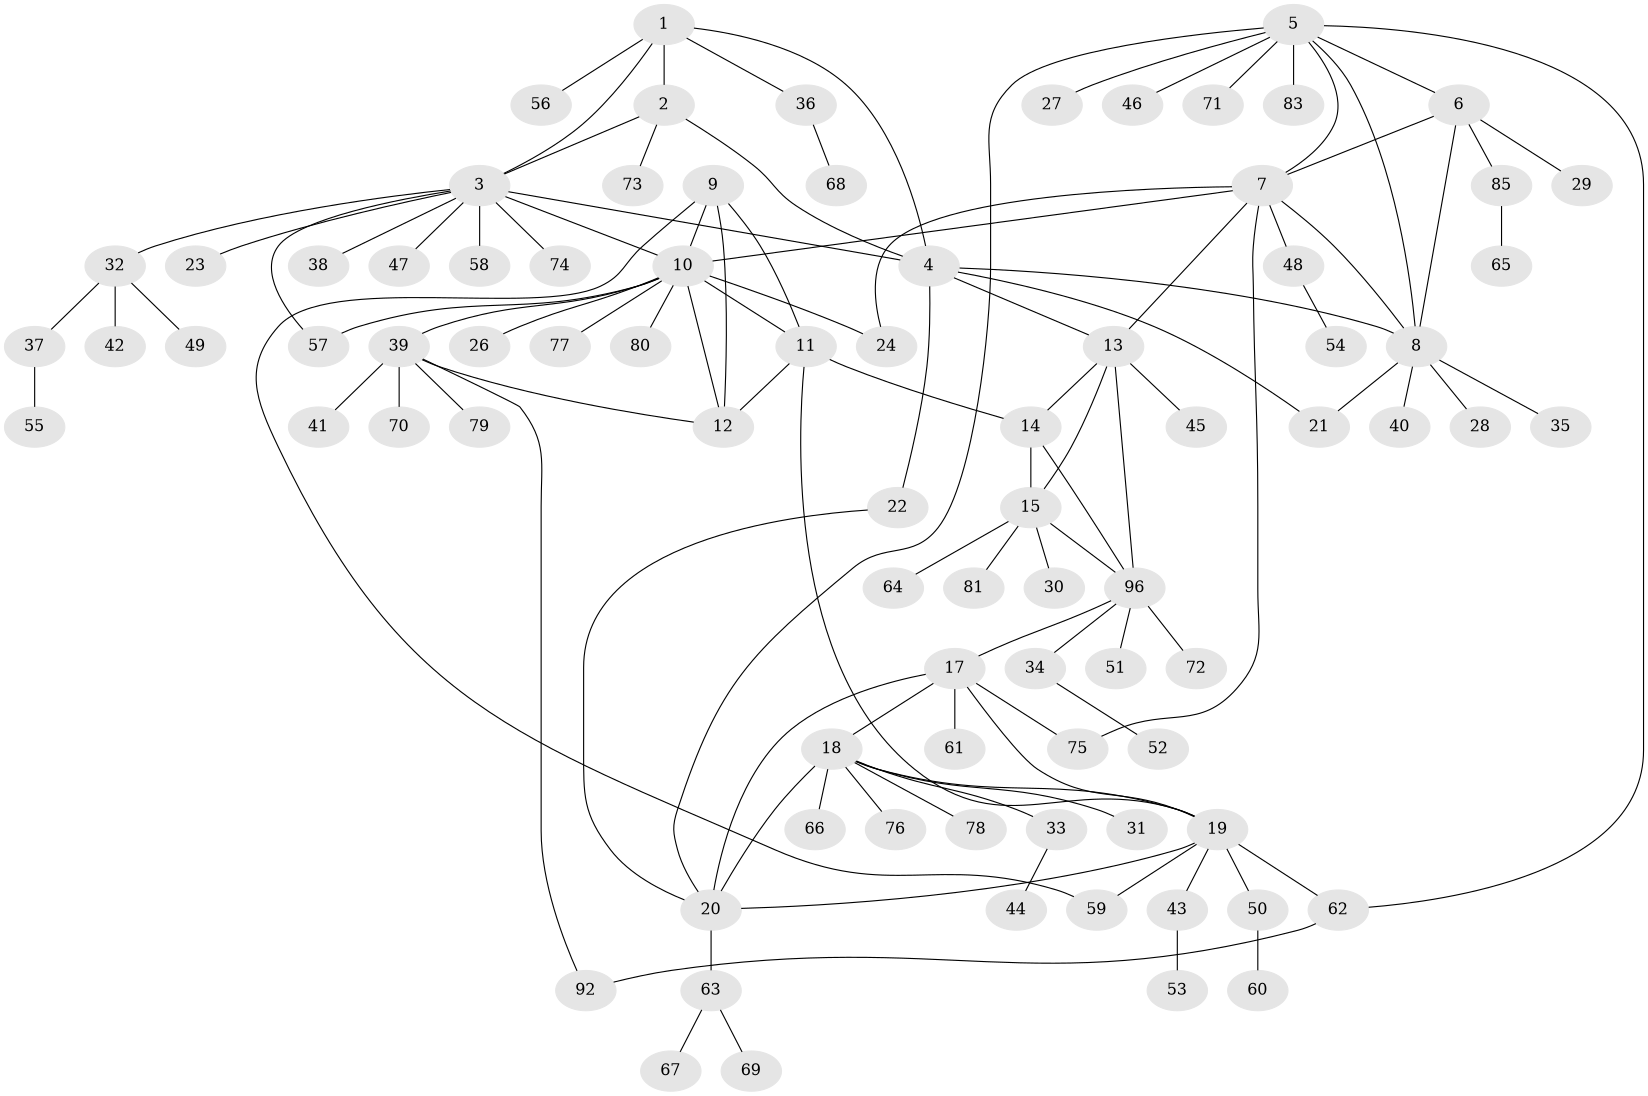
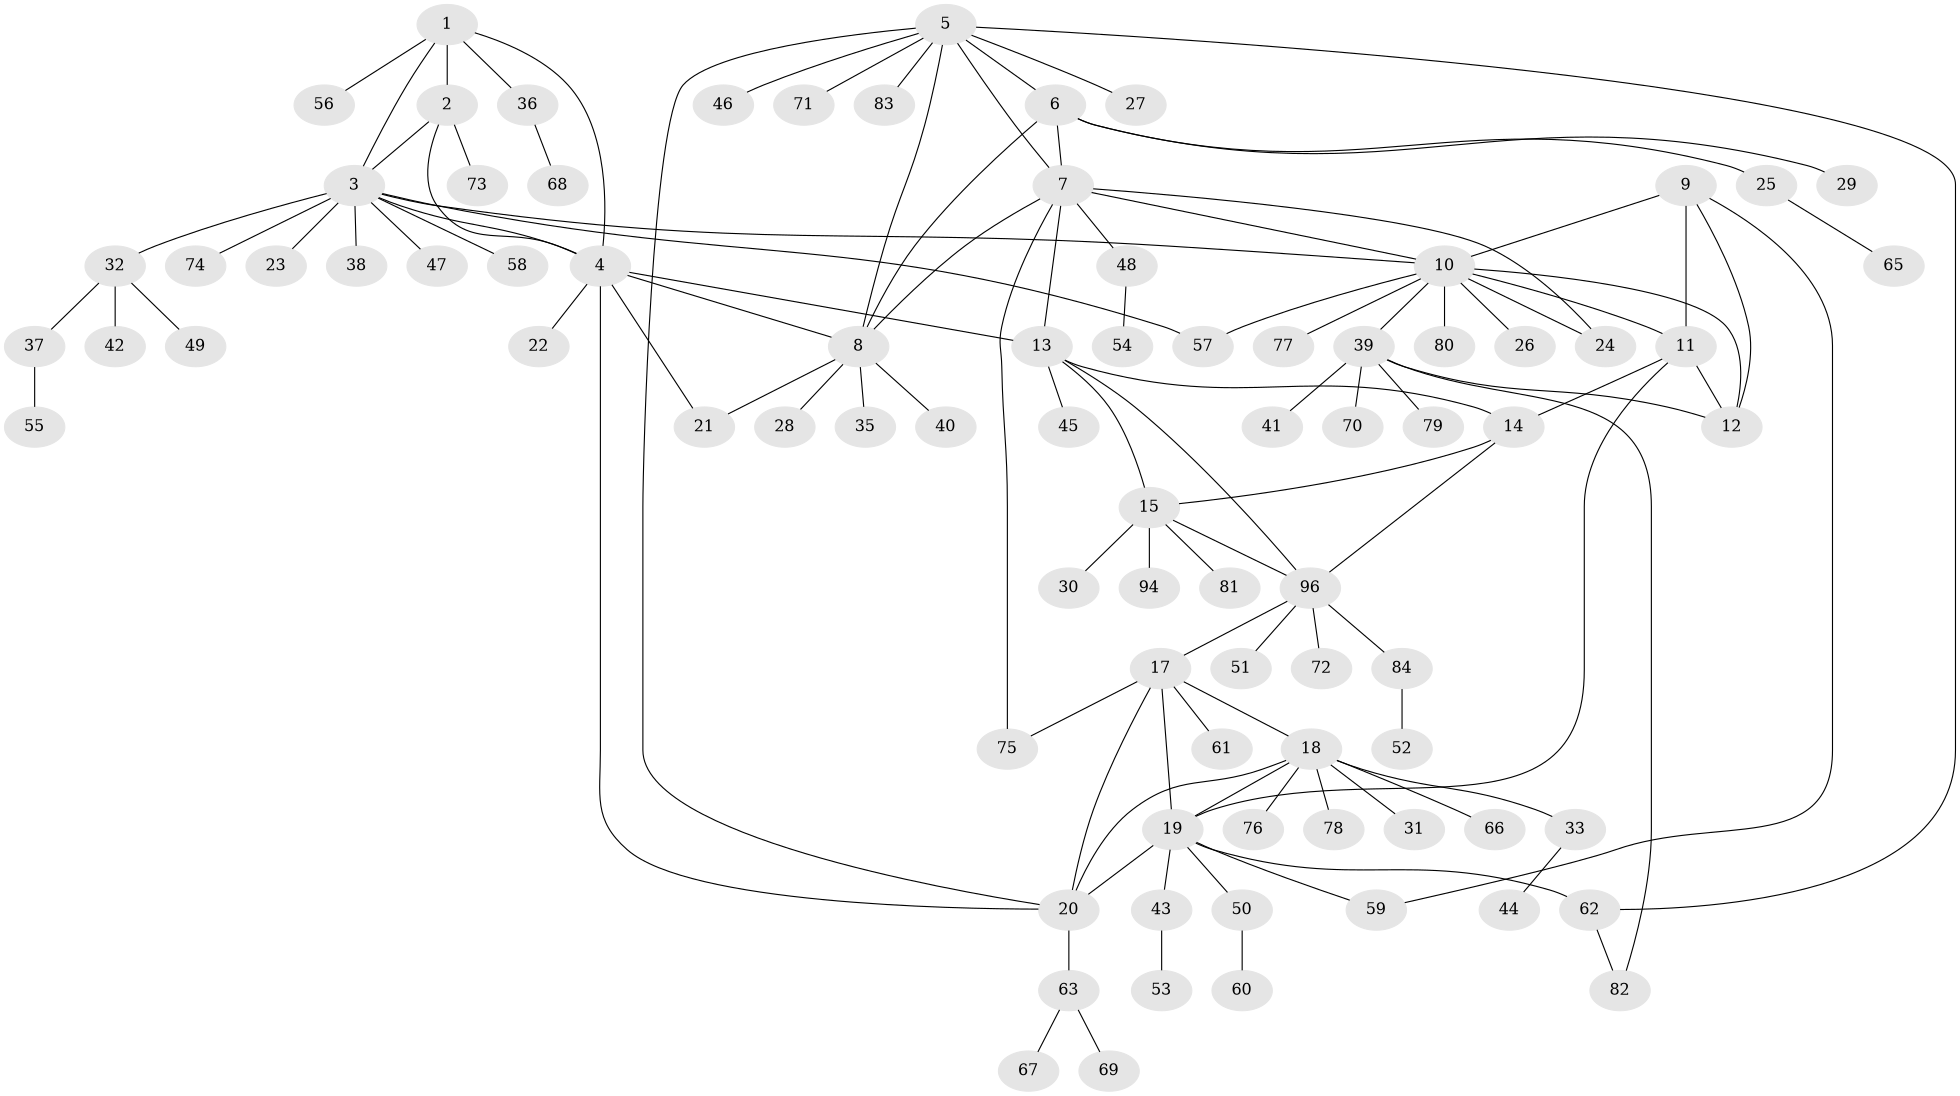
(1502, 186) -> (1767, 186)
(893, 588) -> (1149, 588)
(591, 631) -> (600, 782)
(1035, 669) -> (1402, 669)
(586, 991) -> (1620, 991)
